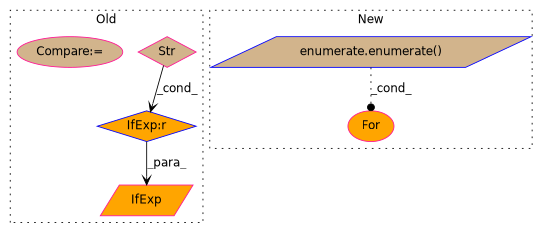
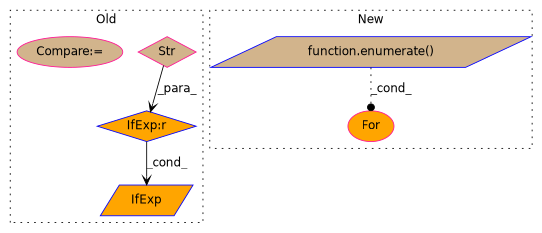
(371, 52) -> (371, 52)
(177, 89) -> (177, 89)
(167, 163) -> (167, 163)
(147, 200) -> (147, 200)
